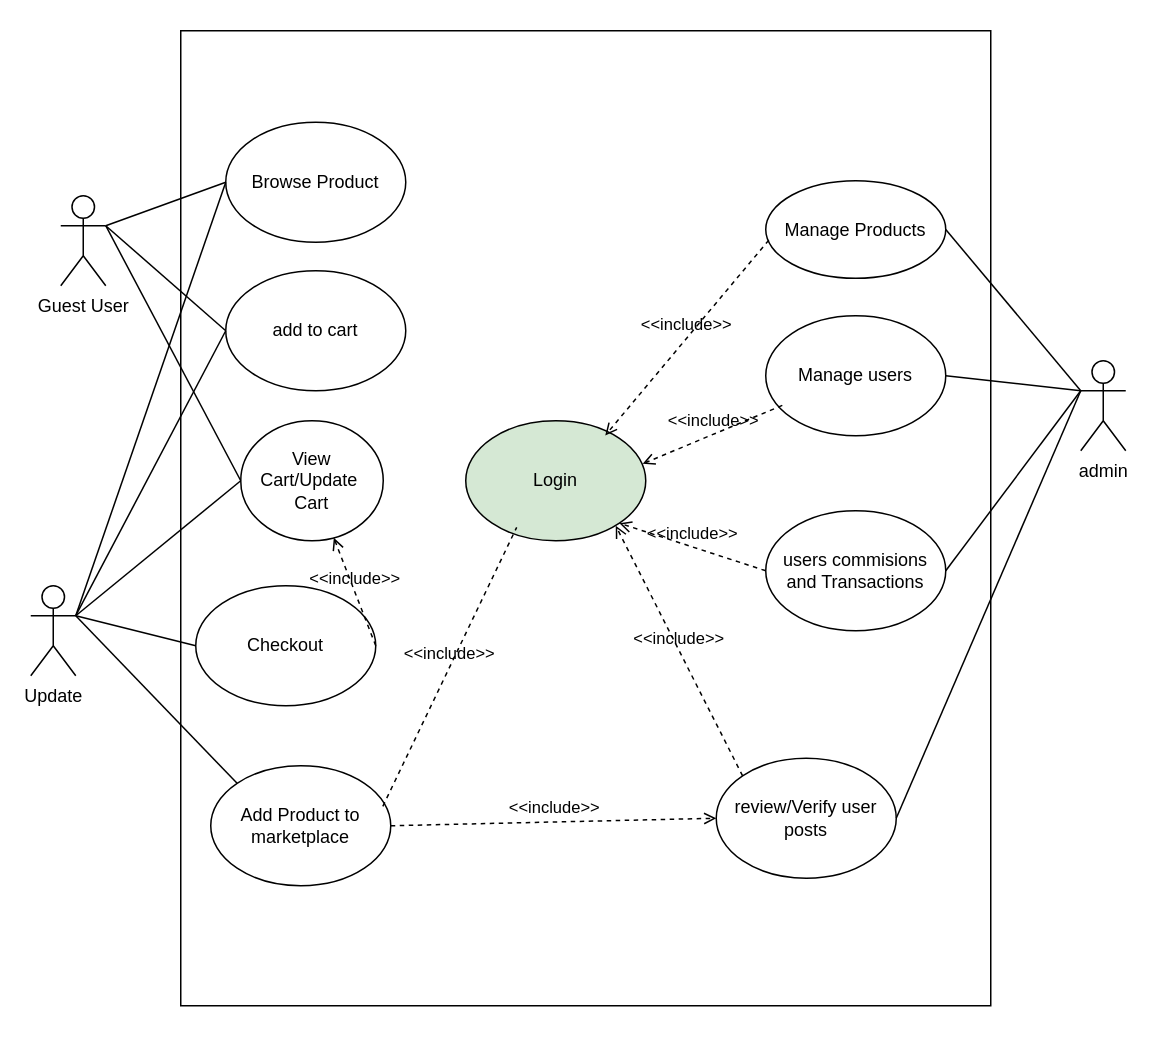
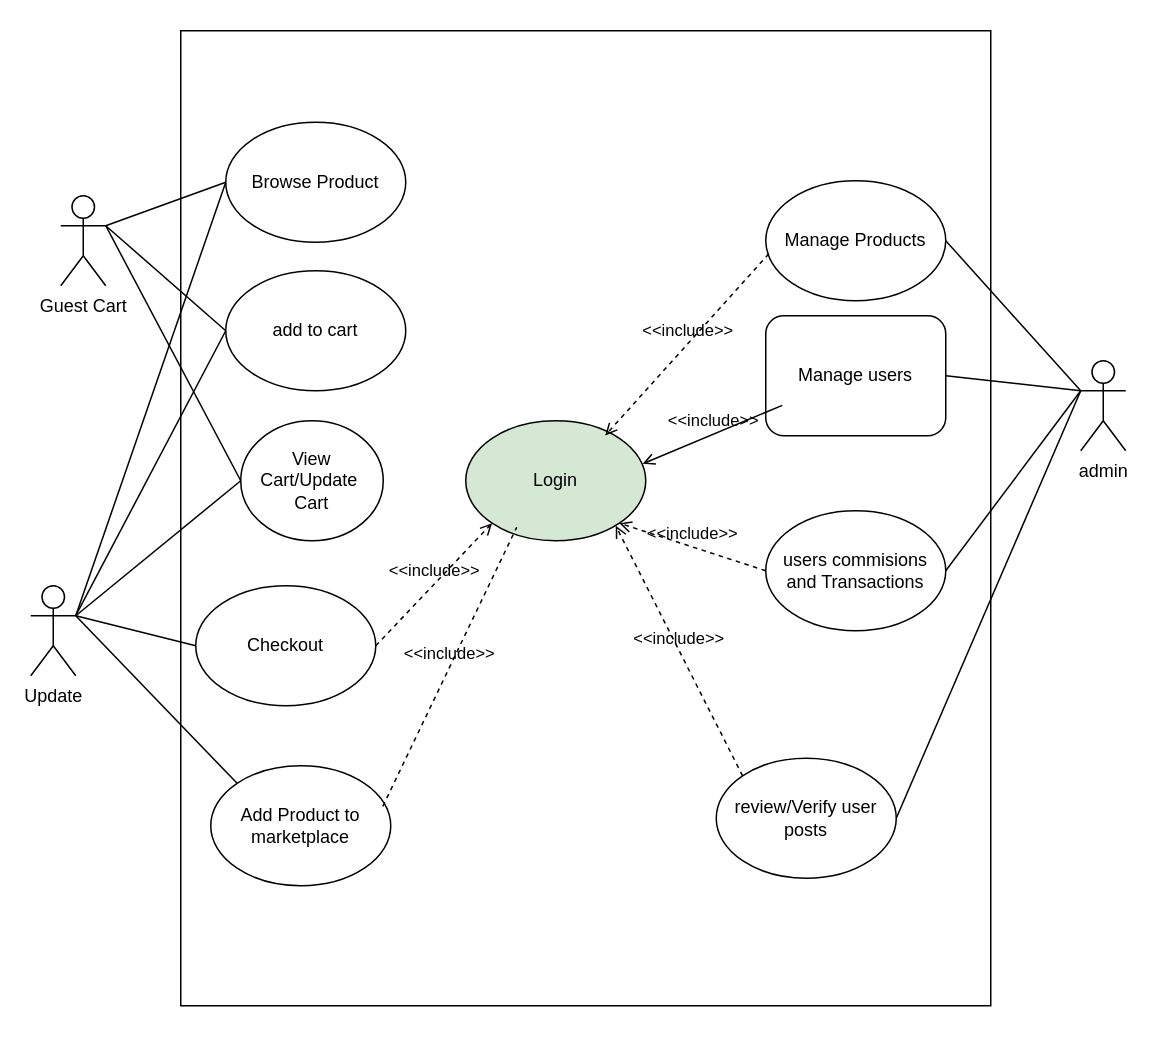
(856, 230) -> (856, 241)
(84, 307) -> (84, 307)
(856, 376) -> (856, 376)
(714, 434) -> (714, 434)
(355, 593) -> (432, 586)
(552, 822) -> none
